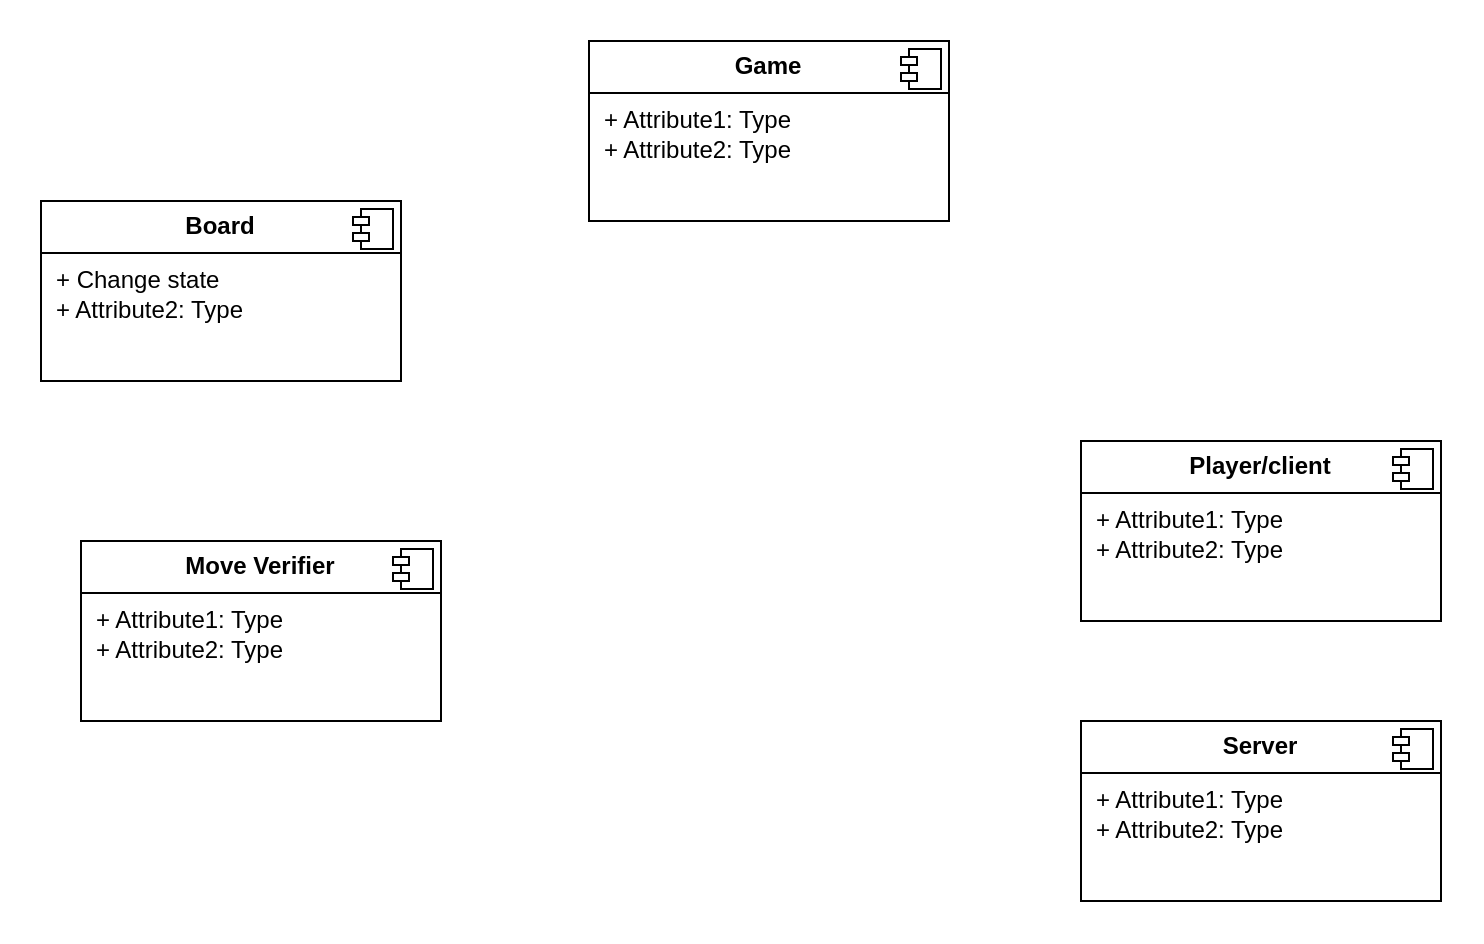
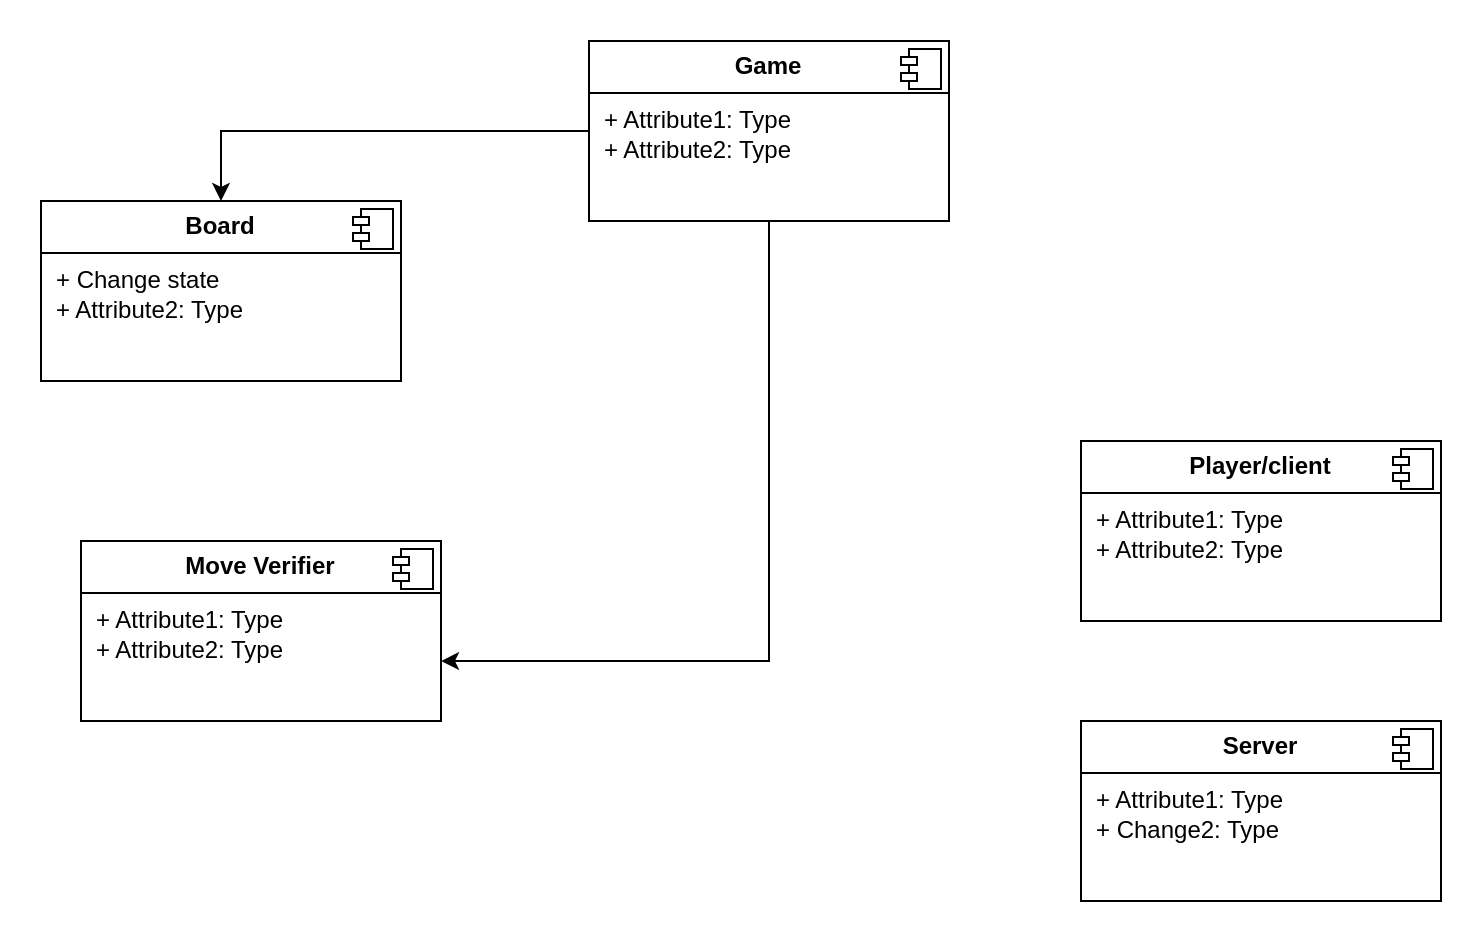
none -> (377, 131)
none -> (769, 598)
(1189, 721) -> (1189, 721)
